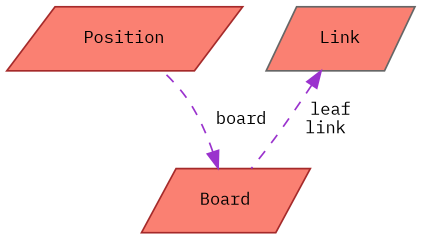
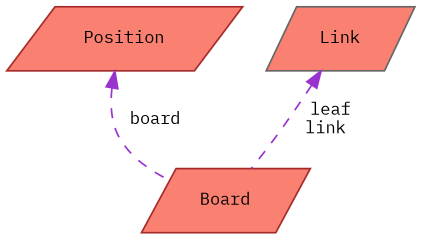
(193, 108) -> (124, 145)
